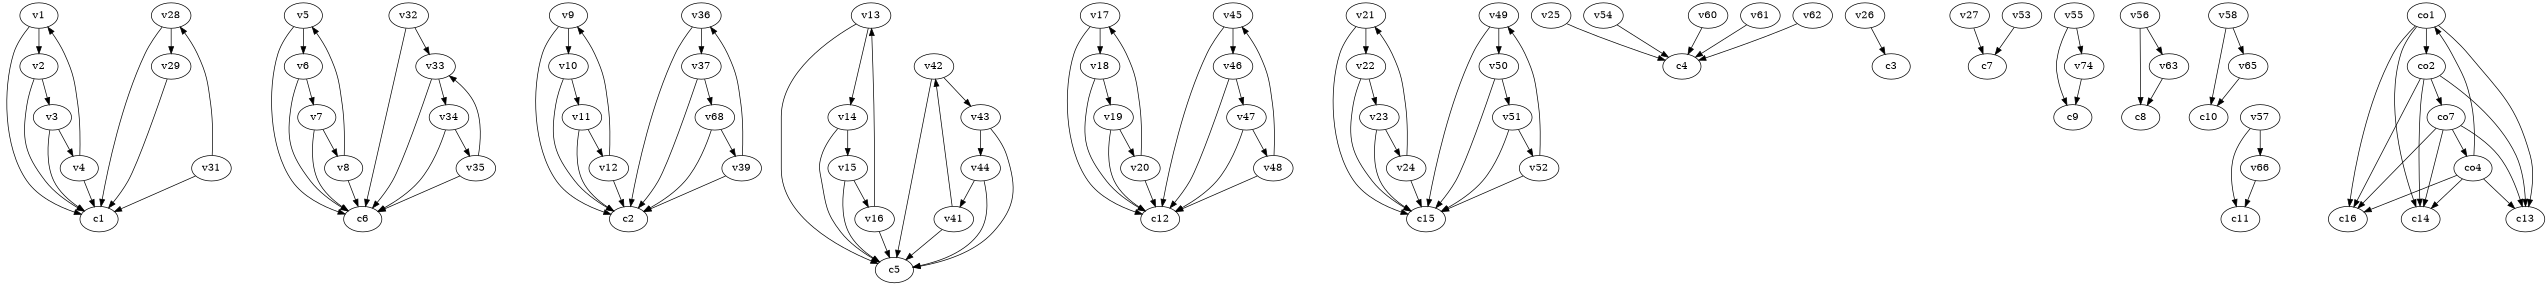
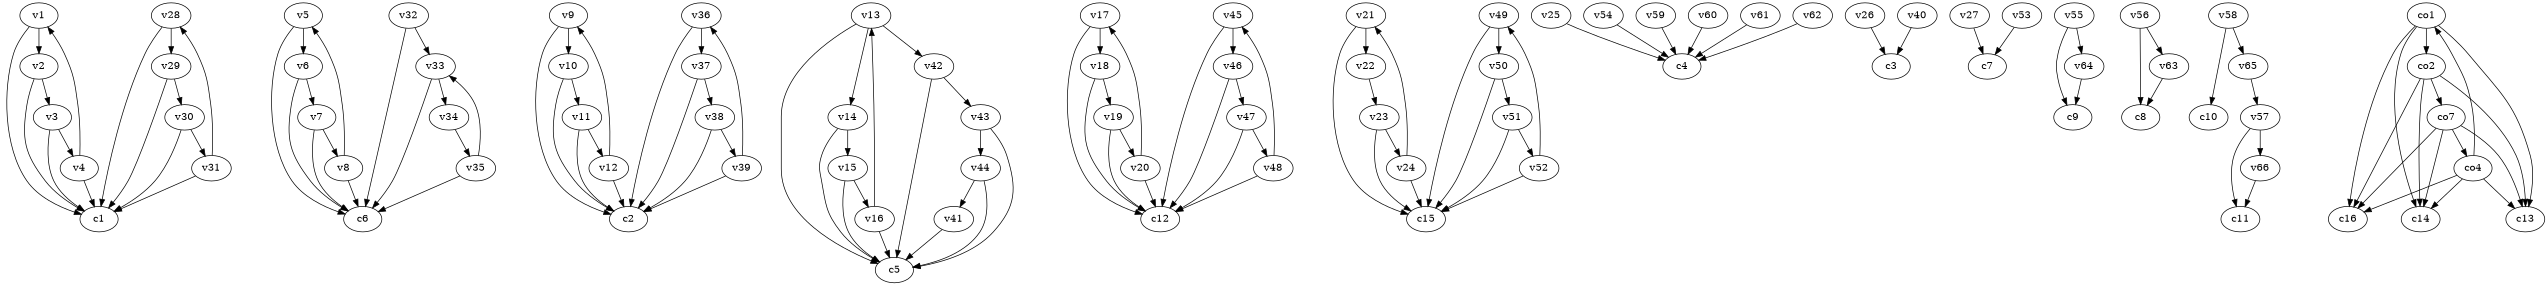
none -> (1656, 16)
none -> (1917, 16)
(2084, 66) -> (2084, 66)
(2231, 89) -> (2253, 88)
none -> (185, 117)
(715, 117) -> (715, 117)
(944, 146) -> (900, 39)
(1355, 153) -> none
(423, 176) -> none
